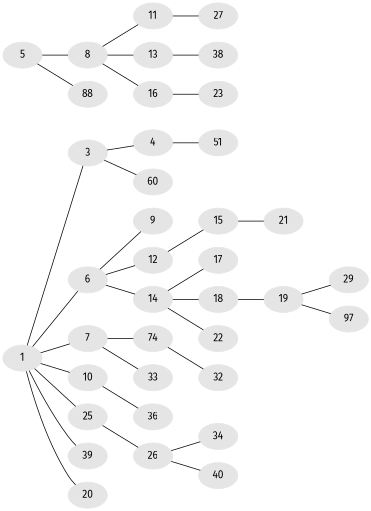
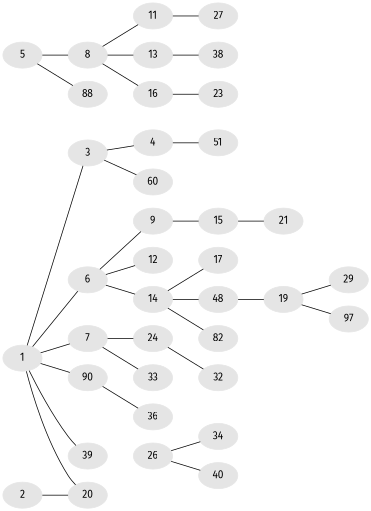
(186, 241) -> (186, 221)
(218, 299) -> (218, 299)
(153, 339) -> (153, 339)
(218, 339) -> (218, 339)
(88, 378) -> (88, 378)
(88, 417) -> none
none -> (22, 495)
